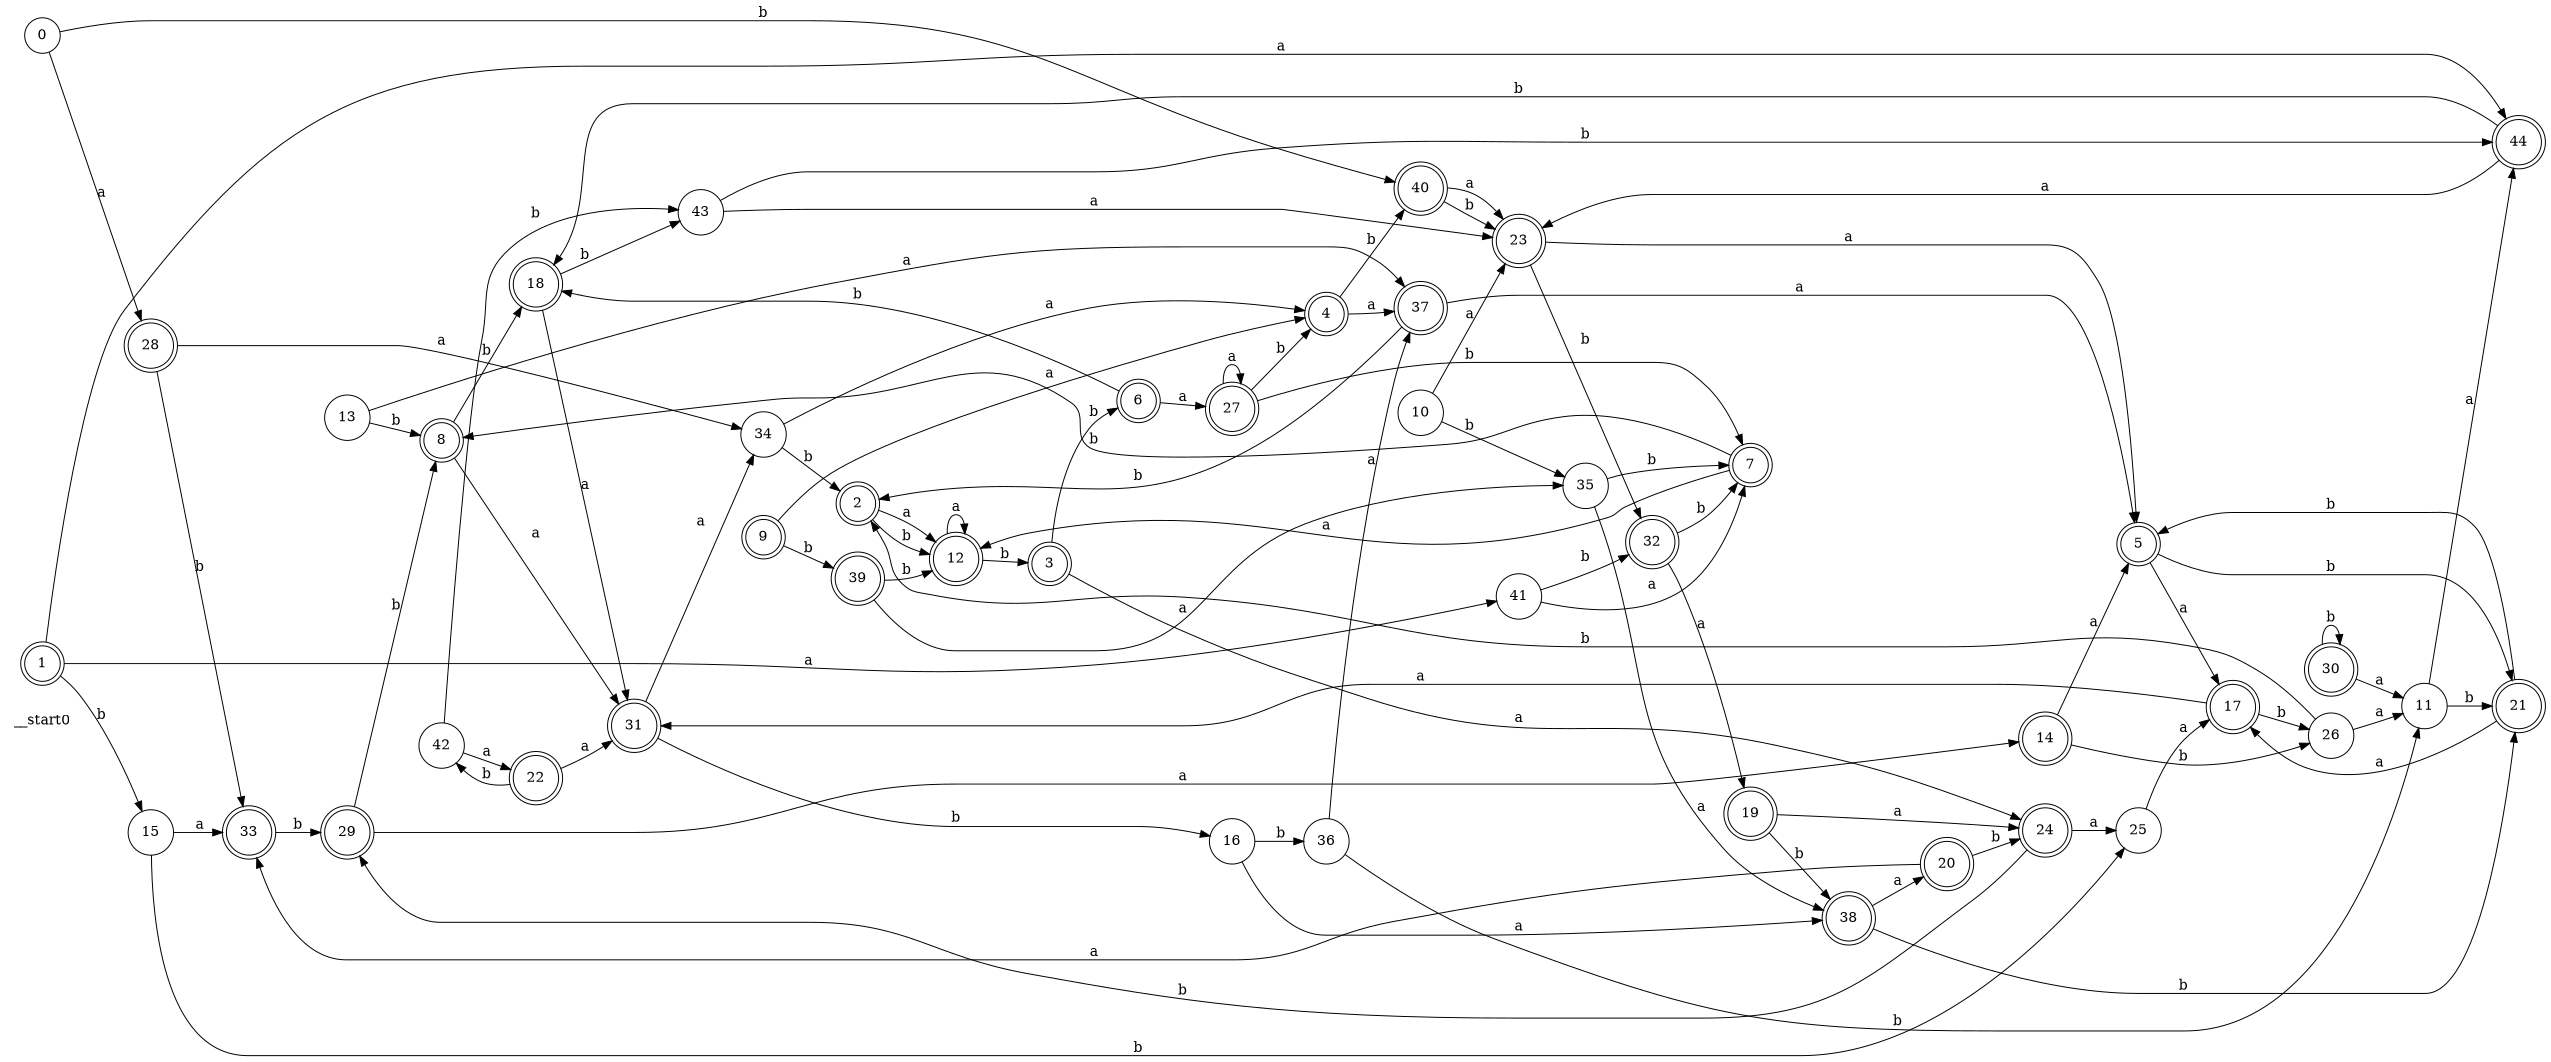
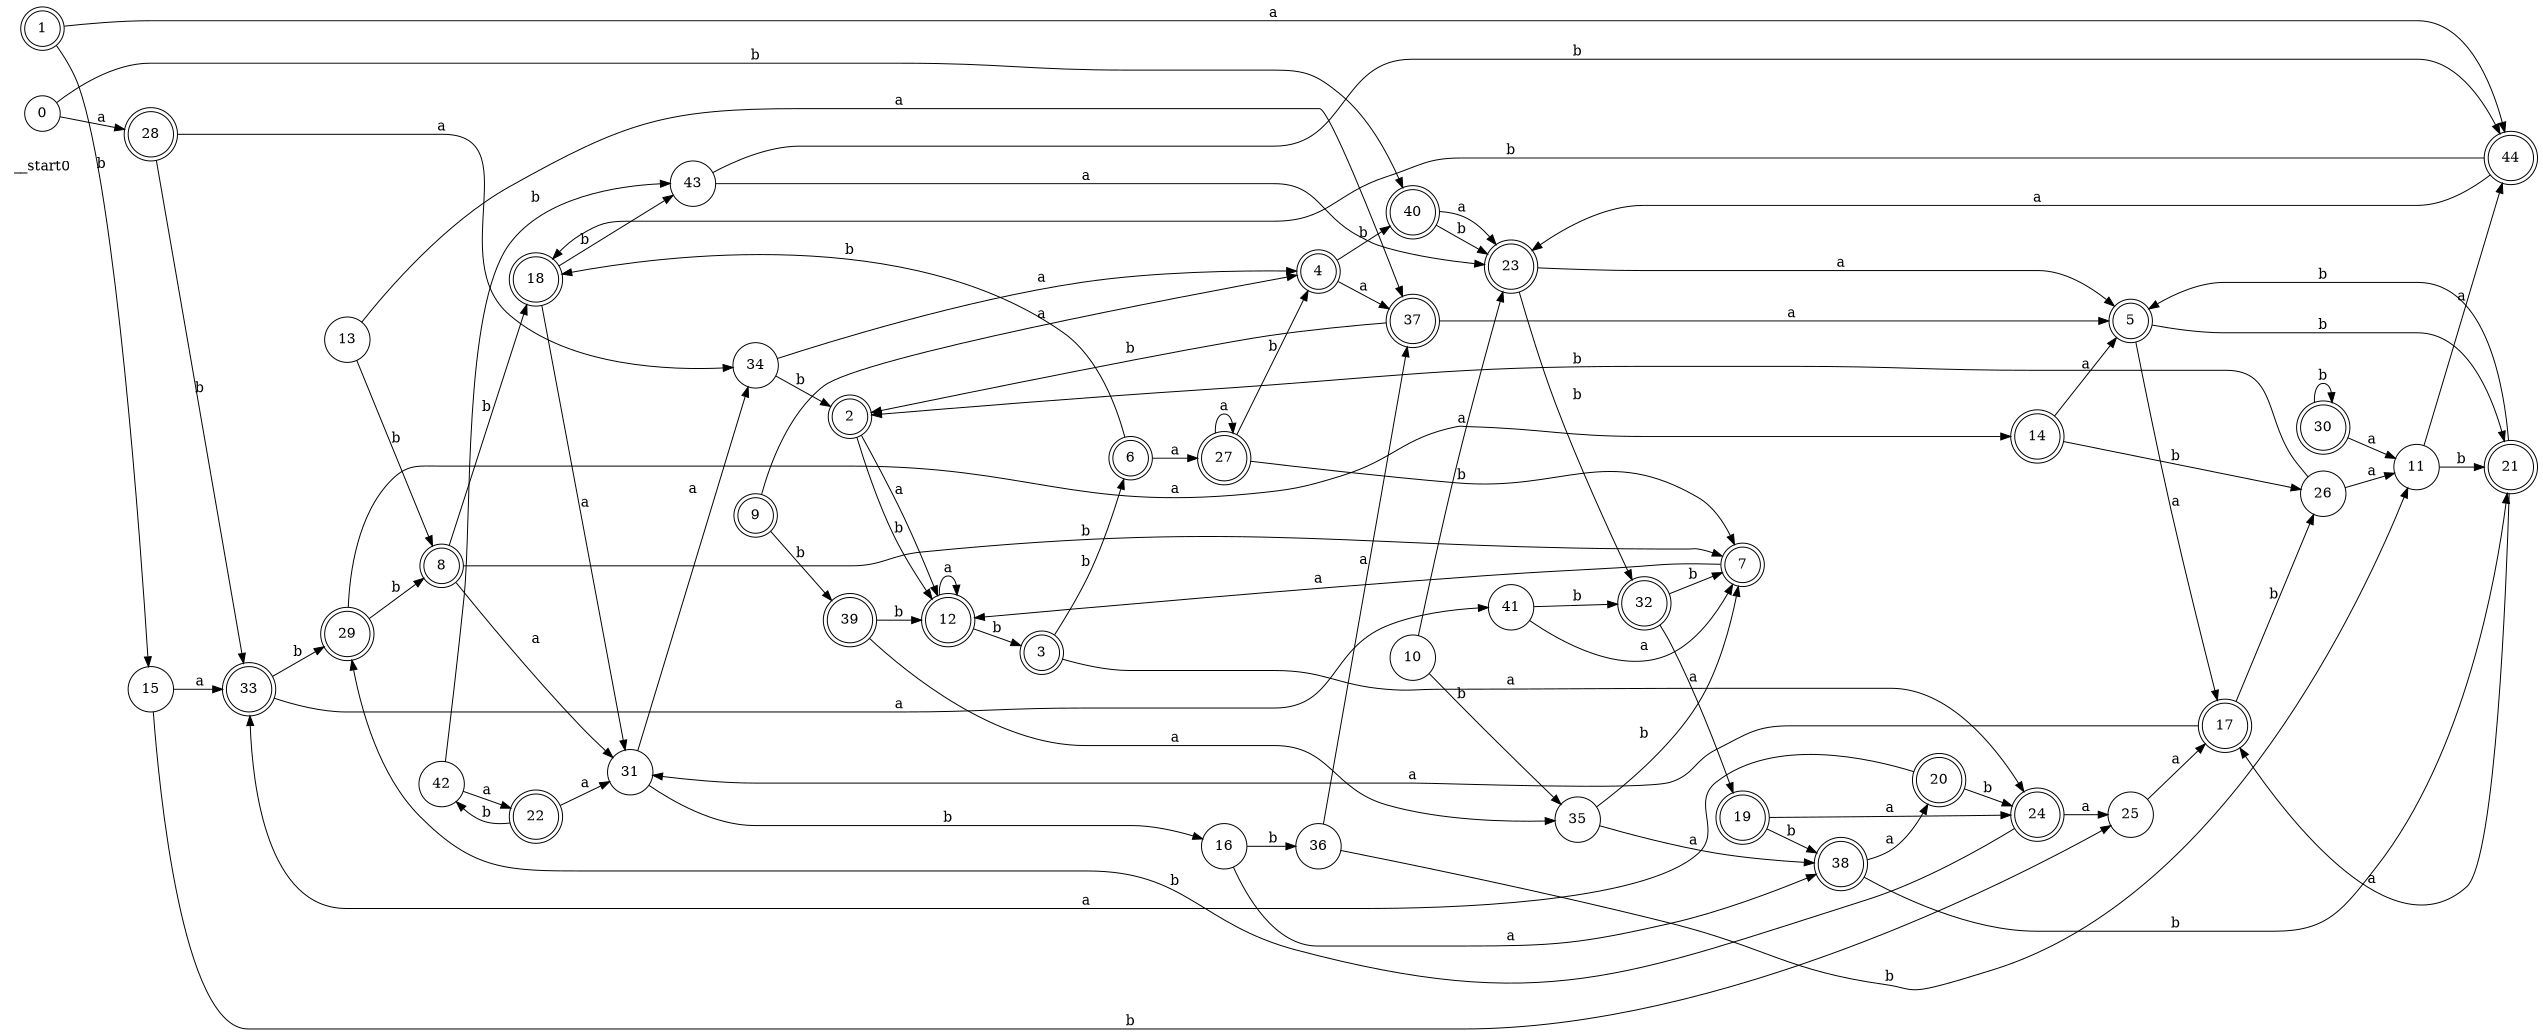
(1087, 445) -> (1088, 540)
(778, 667) -> (892, 712)
(634, 726) -> (630, 772)
